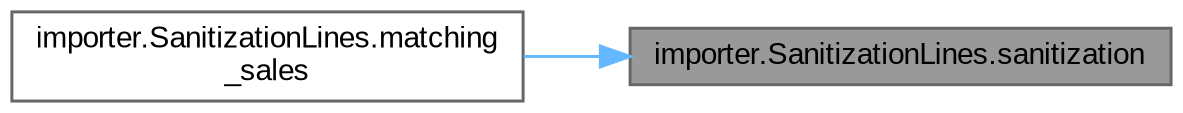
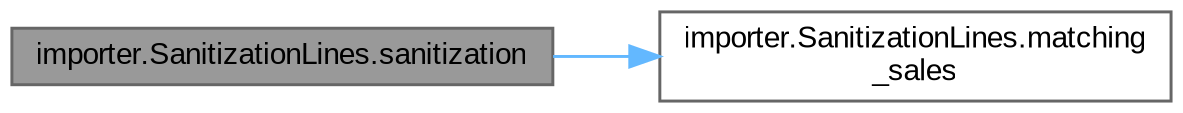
(562, 56) -> (591, 56)
